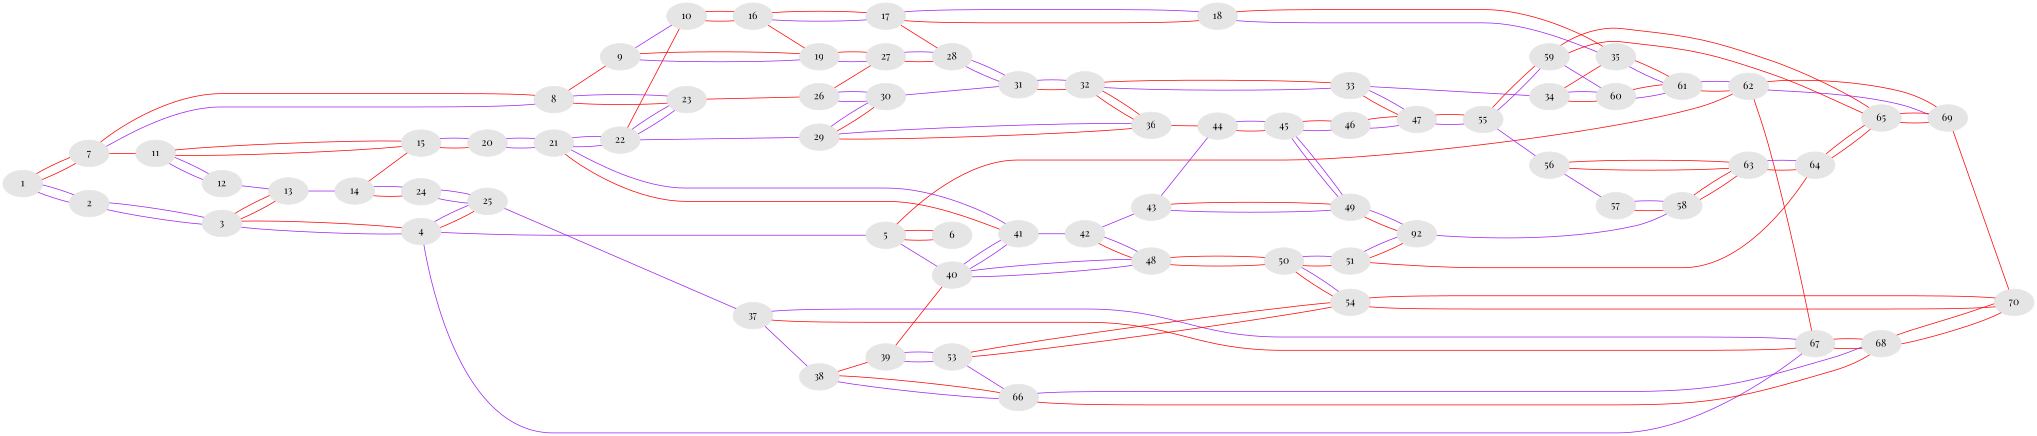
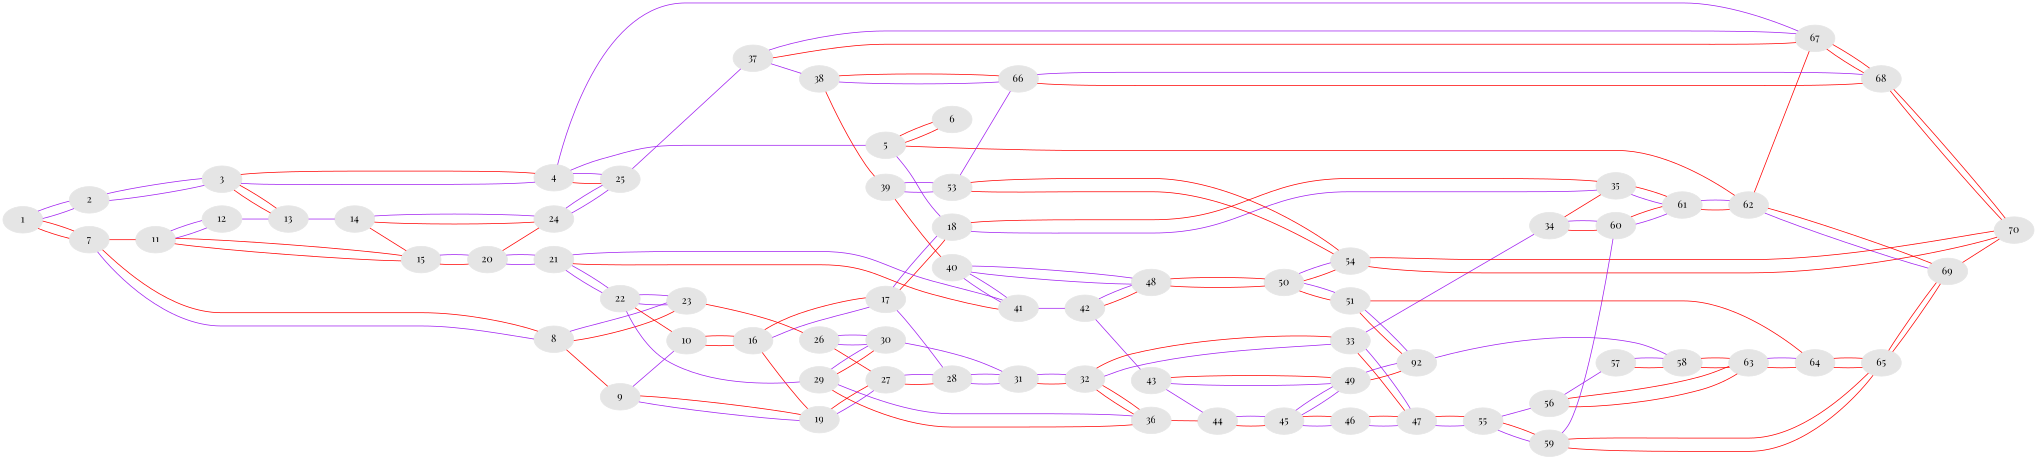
(919, 37) -> (921, 338)
none -> (521, 239)
(919, 255) -> (912, 177)
